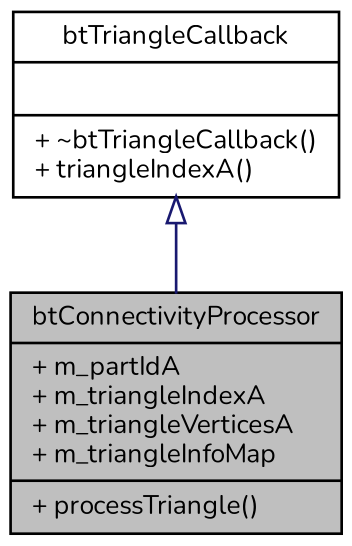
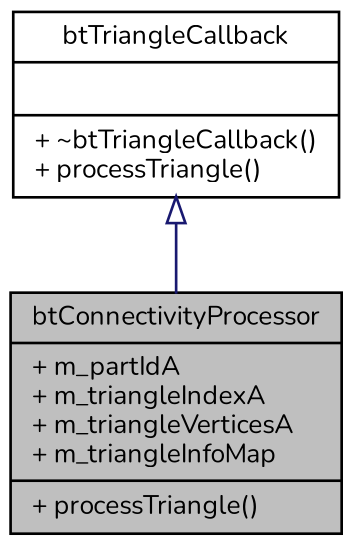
(144, 170) -> (148, 170)
